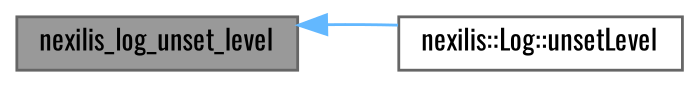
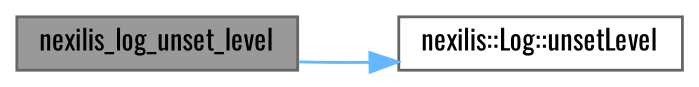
(363, 25) -> (334, 62)
